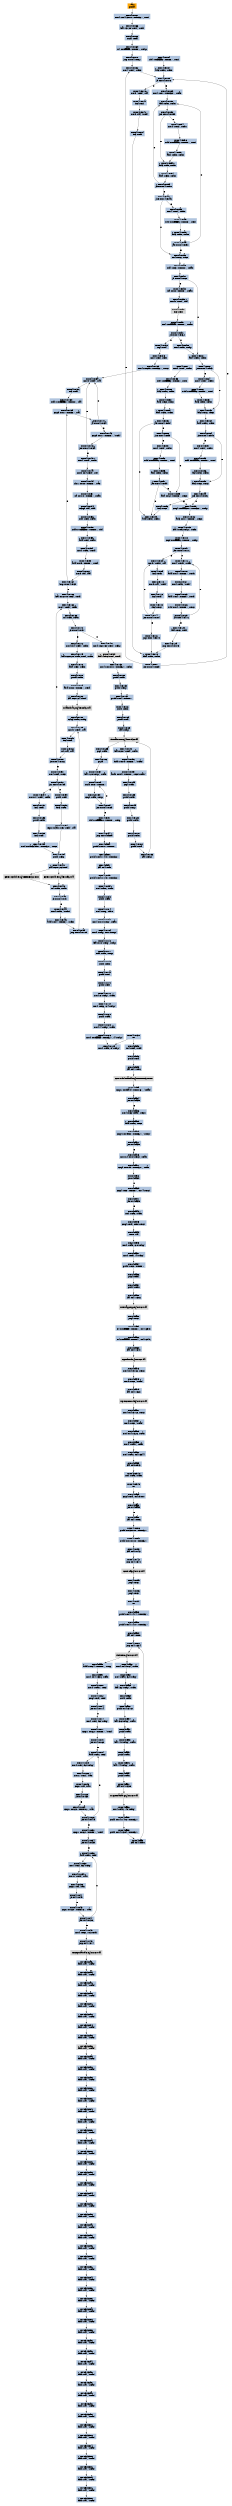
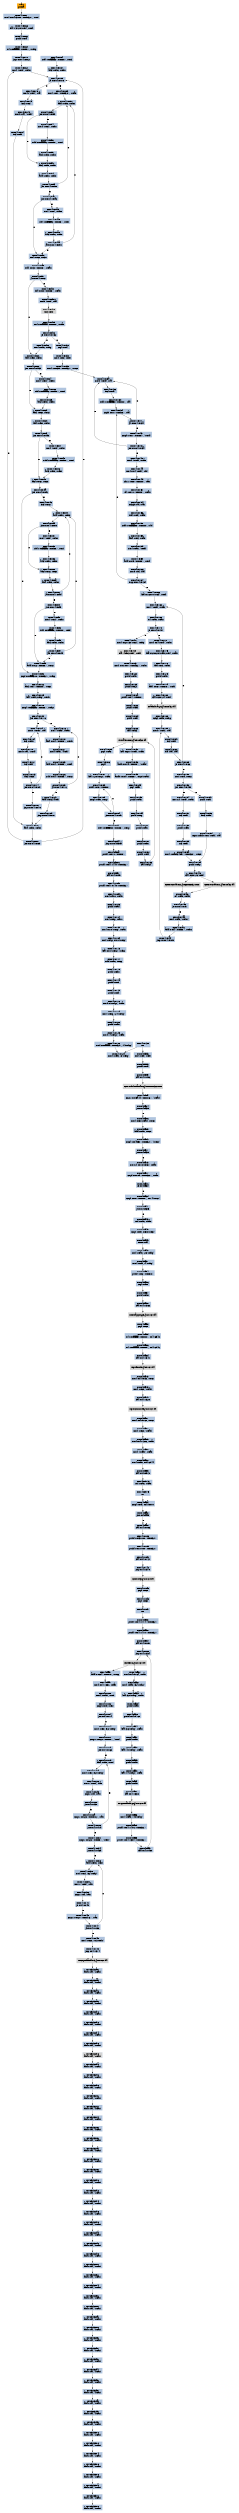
none -> (49, 525)
